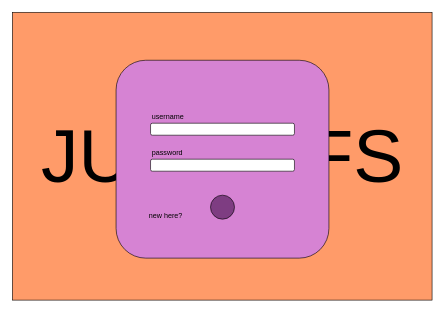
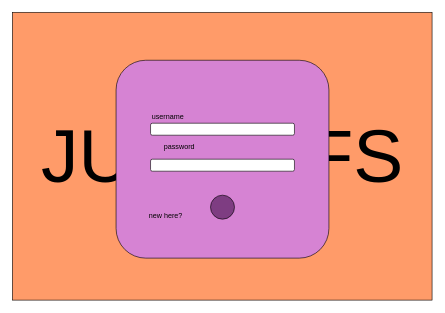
(185, 153) -> (197, 147)
